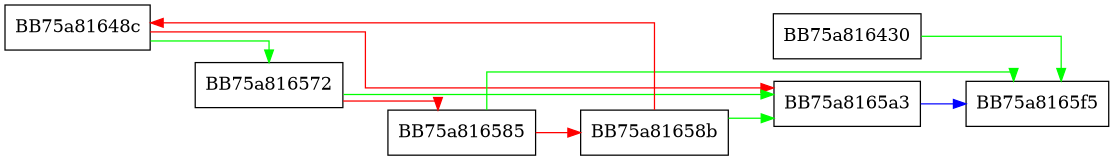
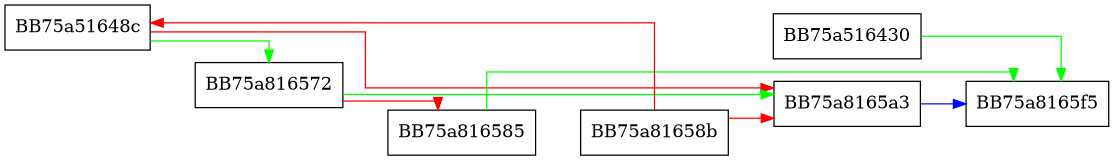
(78, 28) -> (78, 28)
(847, 36) -> (847, 36)
(745, 118) -> (745, 118)
(552, 133) -> none
